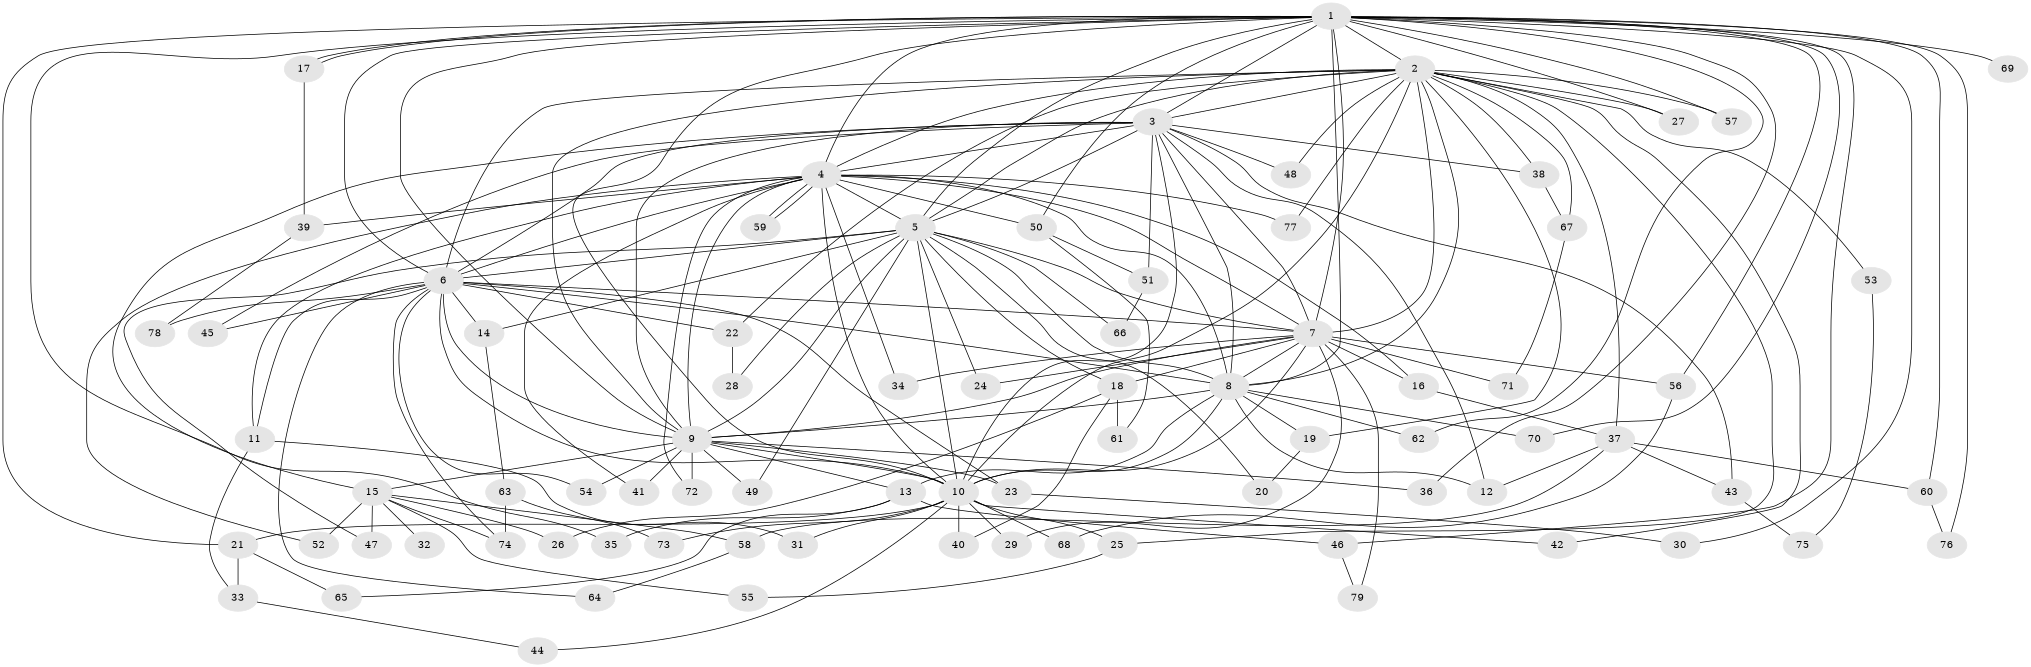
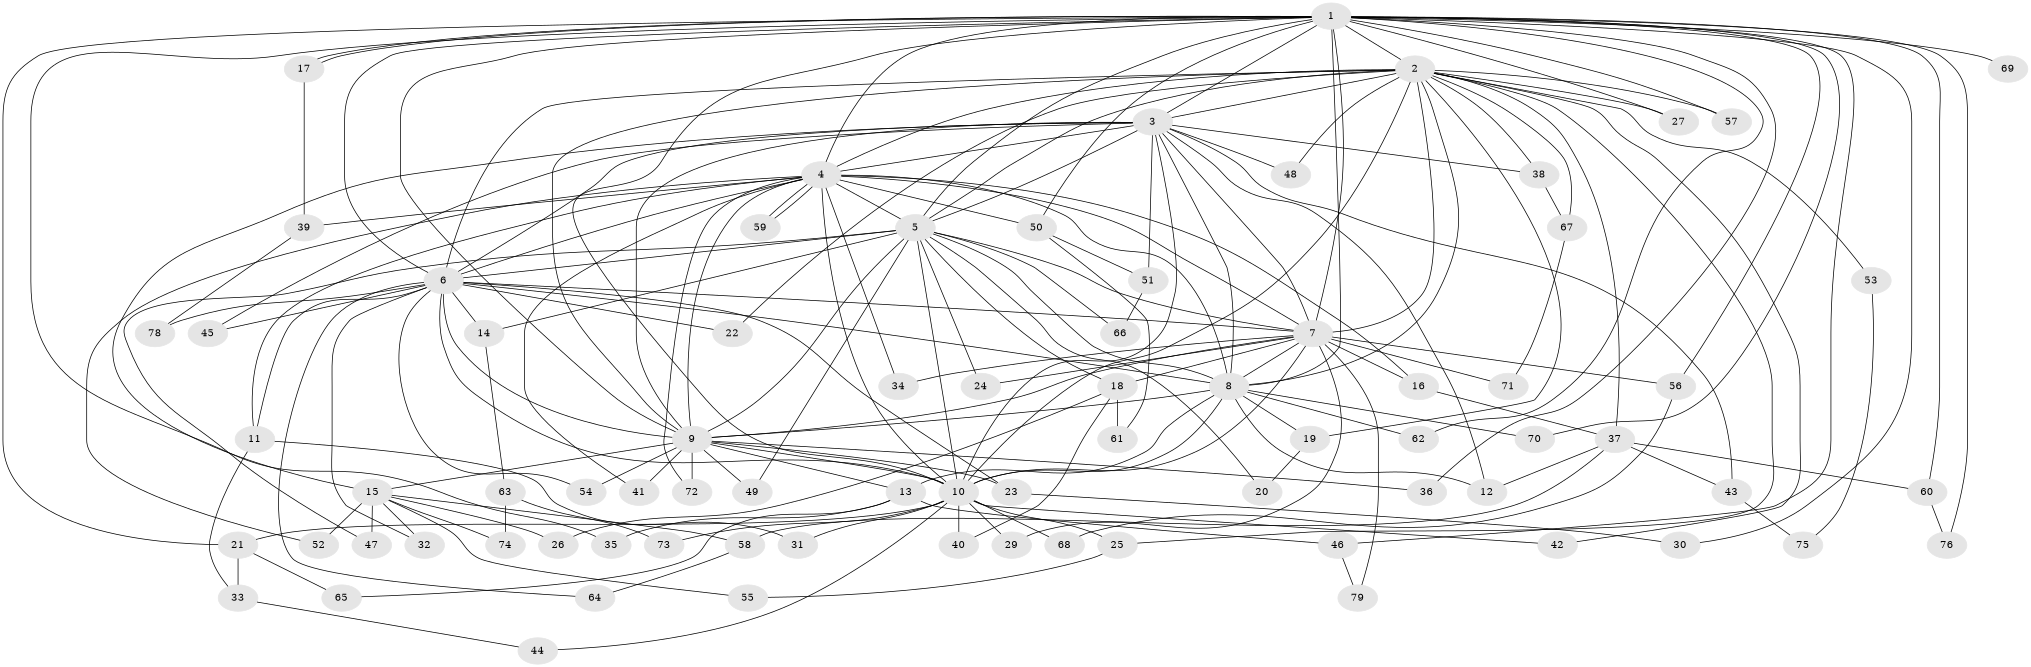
(1291, 228) -> none
(733, 386) -> none
(405, 419) -> (332, 406)
